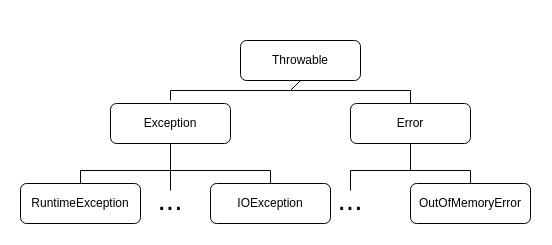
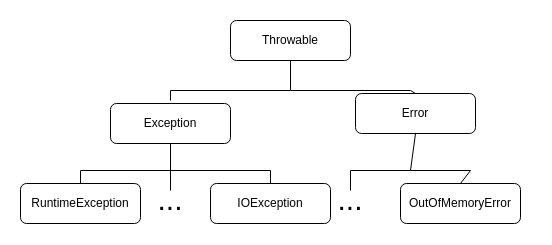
(301, 61) -> (291, 41)
(411, 124) -> (416, 114)
(471, 204) -> (461, 204)
